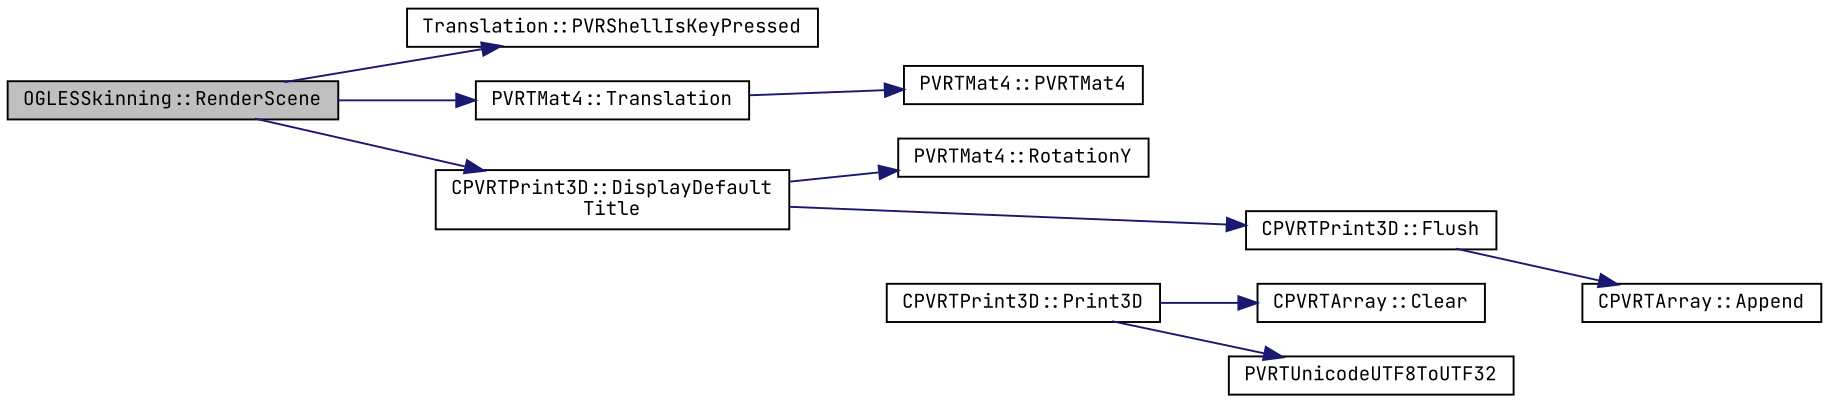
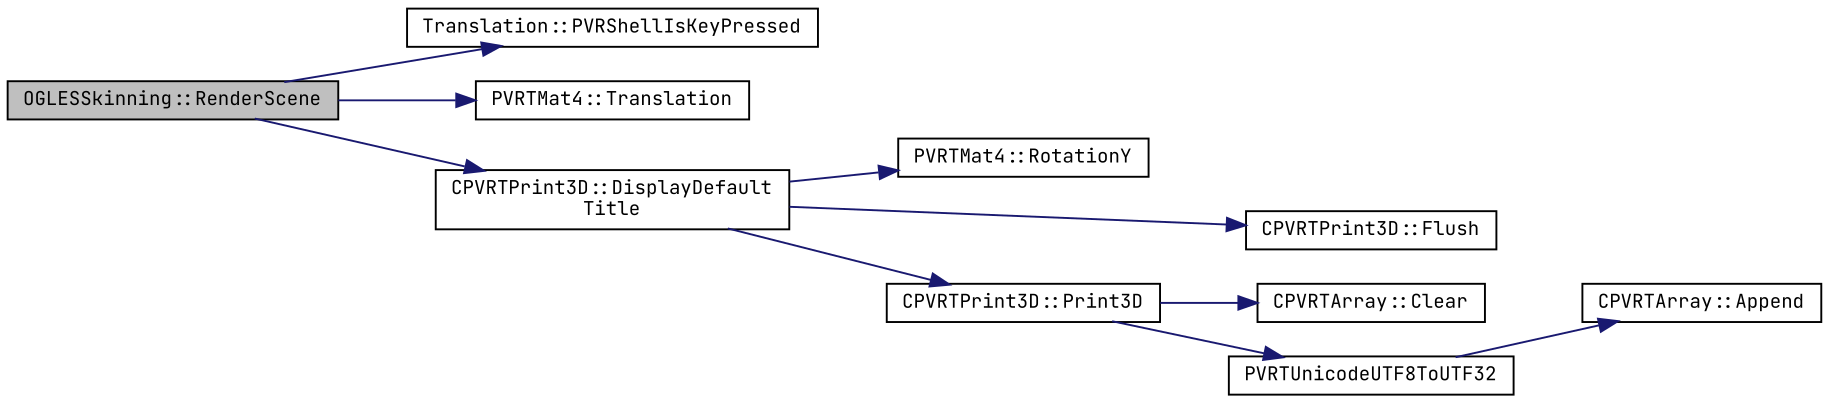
(1023, 85) -> none
none -> (829, 254)
(1527, 265) -> (1527, 341)
